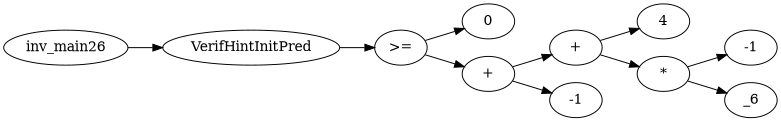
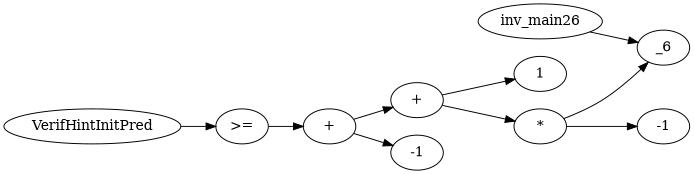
(488, 21) -> none
(663, 21) -> (540, 74)
(140, 48) -> (609, 36)
